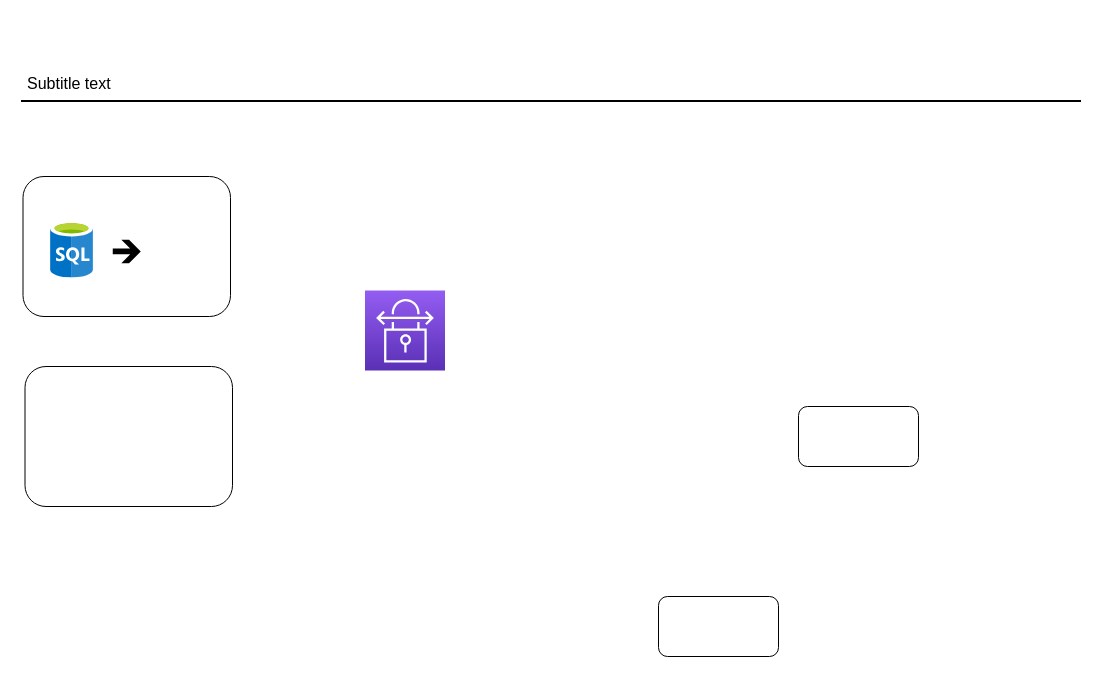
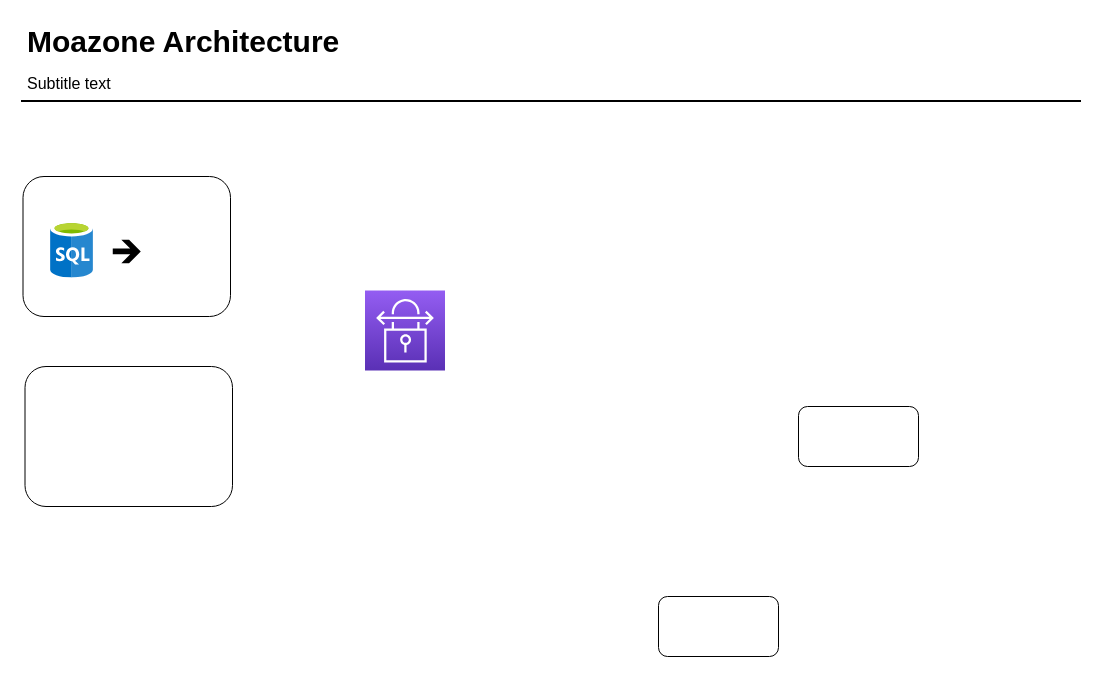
none -> (195, 41)
